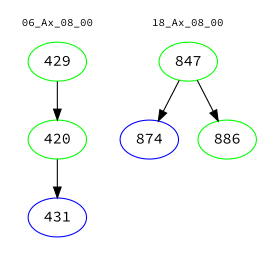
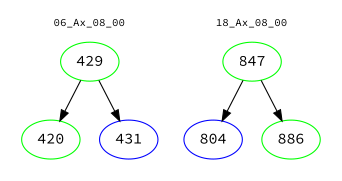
(149, 140) -> (213, 140)
(57, 173) -> (107, 96)
